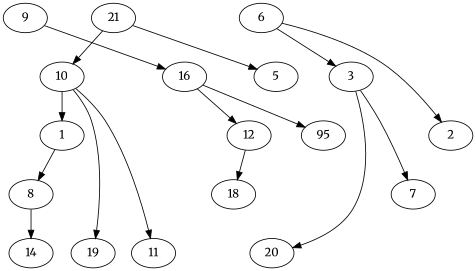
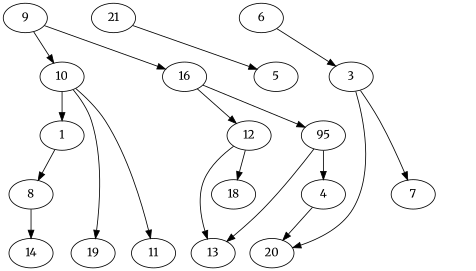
(88, 47) -> (41, 44)
(451, 136) -> none
none -> (323, 194)
none -> (213, 253)
